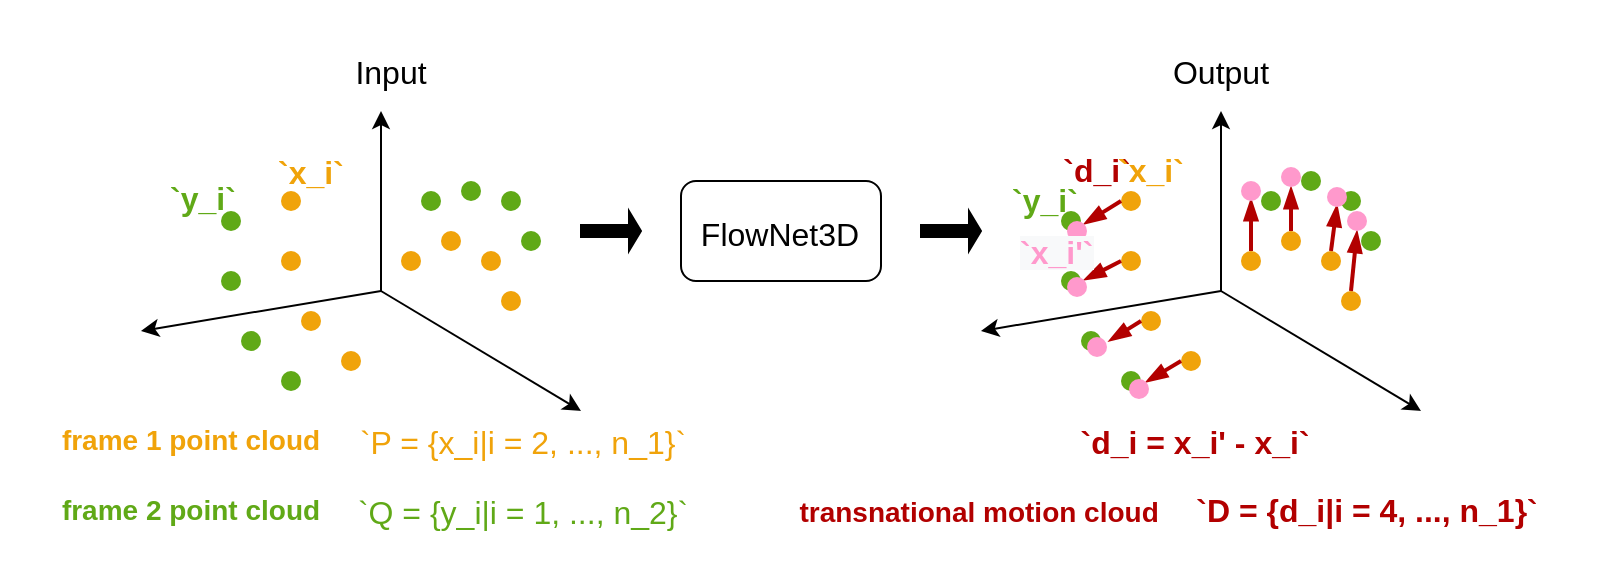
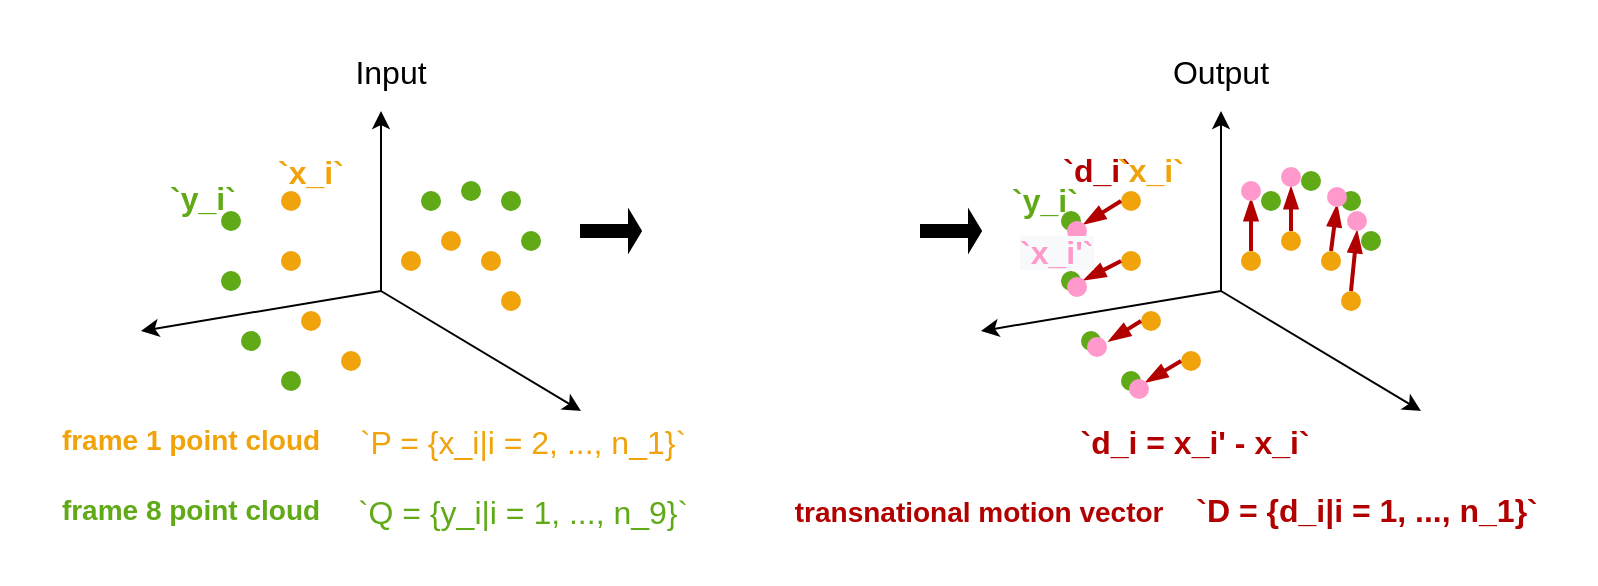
(781, 231) -> none
(192, 511) -> (192, 511)
(1368, 511) -> (1368, 511)
(524, 513) -> (524, 513)
(984, 513) -> (984, 513)
